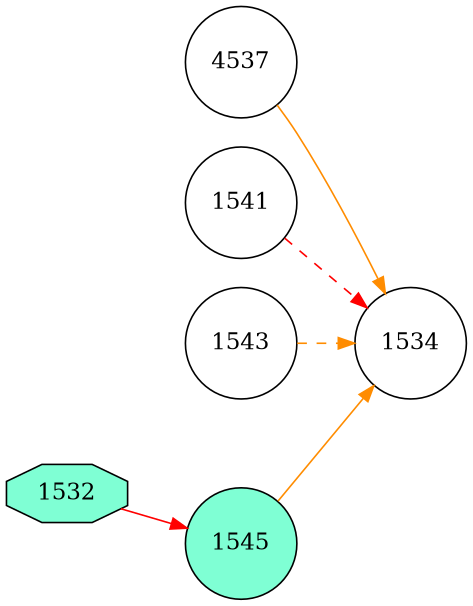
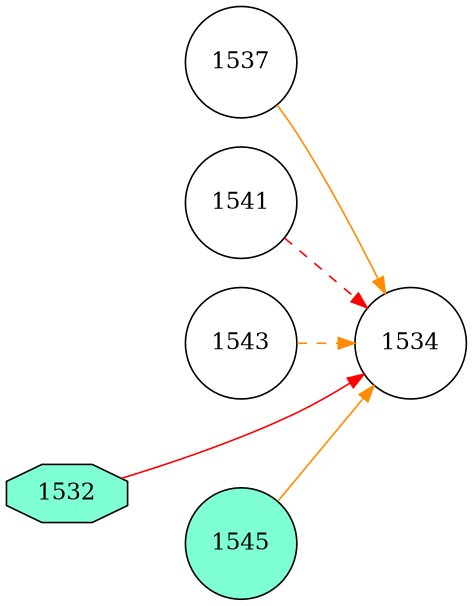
(241, 62) -> (241, 62)
(146, 516) -> (239, 438)
